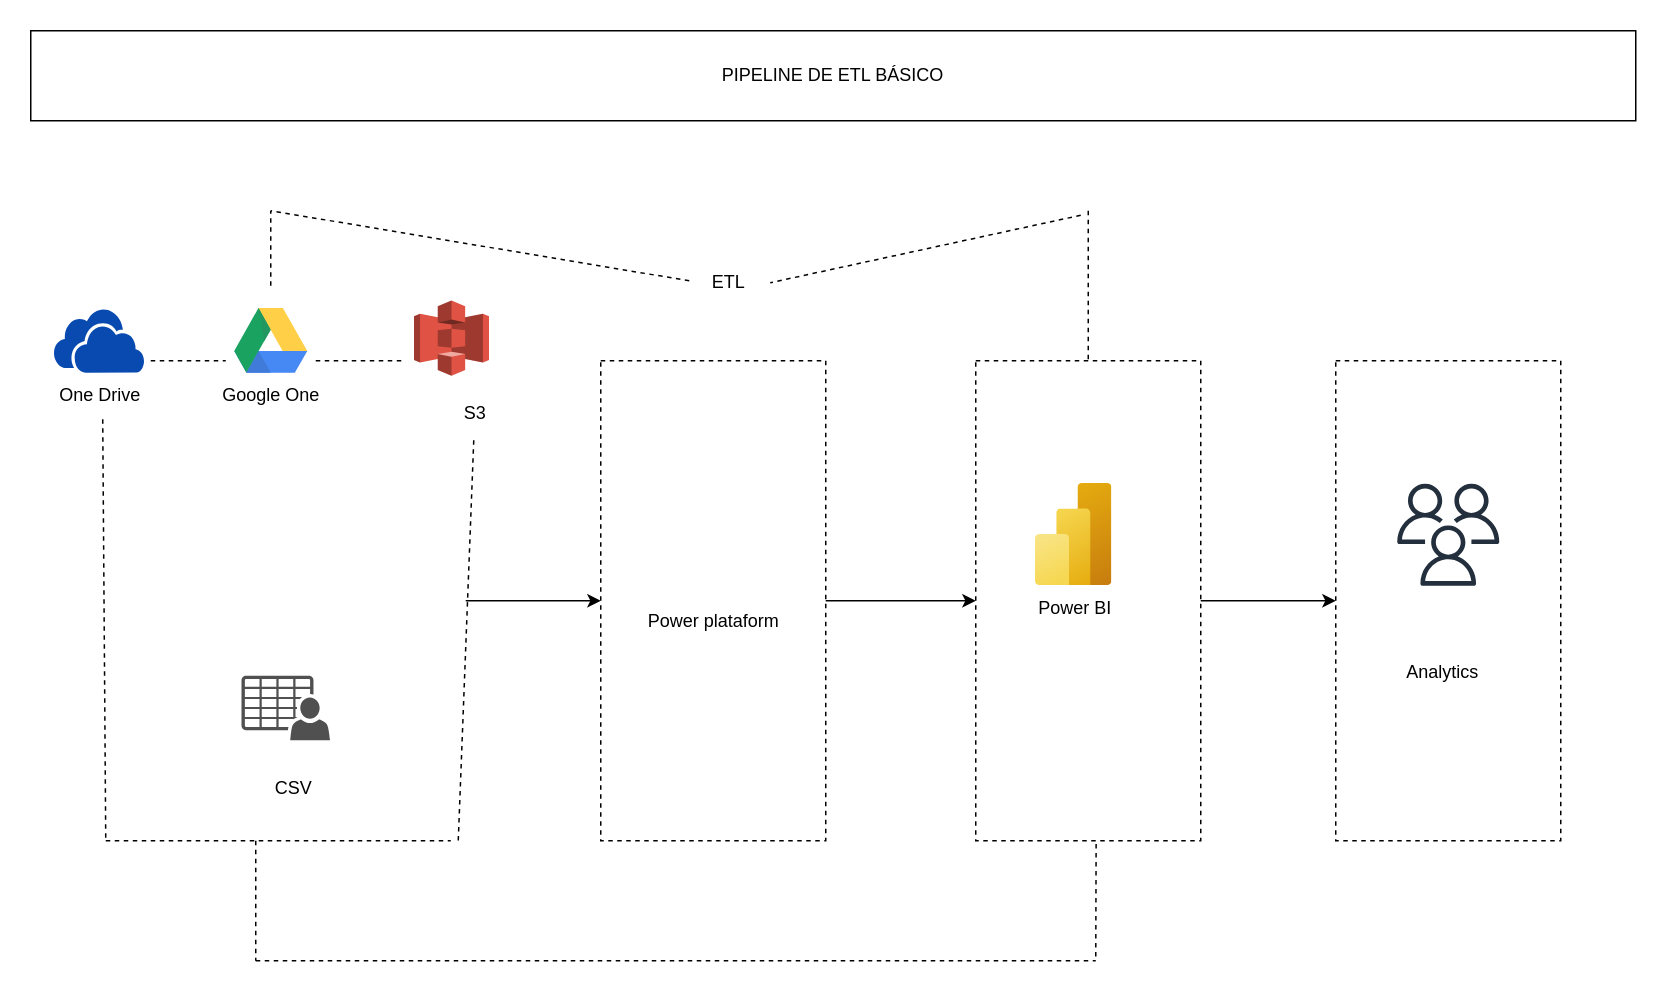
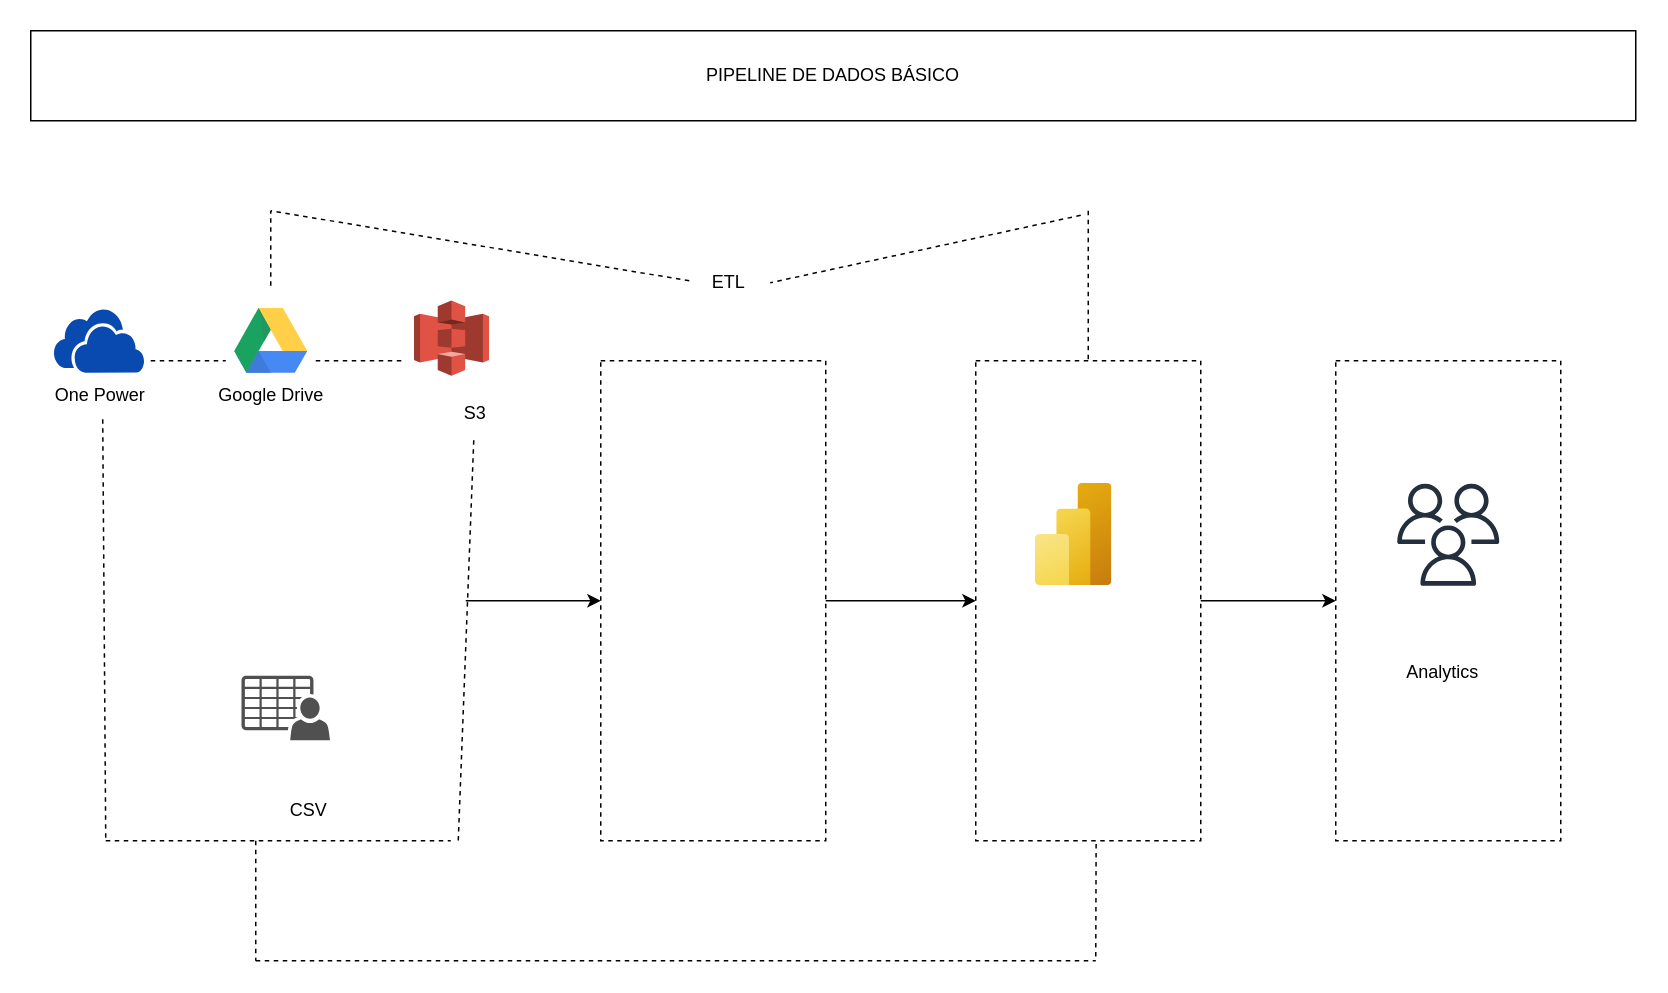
(833, 76) -> (833, 76)
(101, 395) -> (101, 395)
(272, 395) -> (272, 395)
(1074, 608) -> none
(713, 622) -> none
(293, 788) -> (308, 811)
